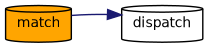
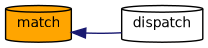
(90, 15) -> (104, 33)
